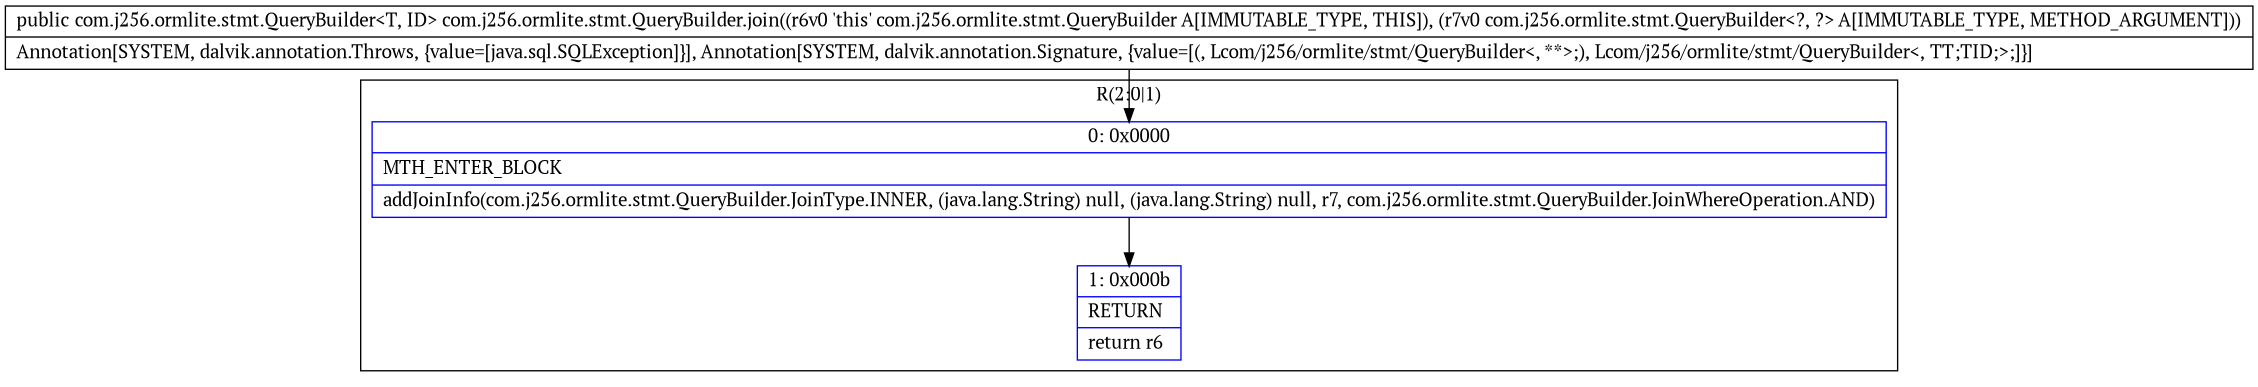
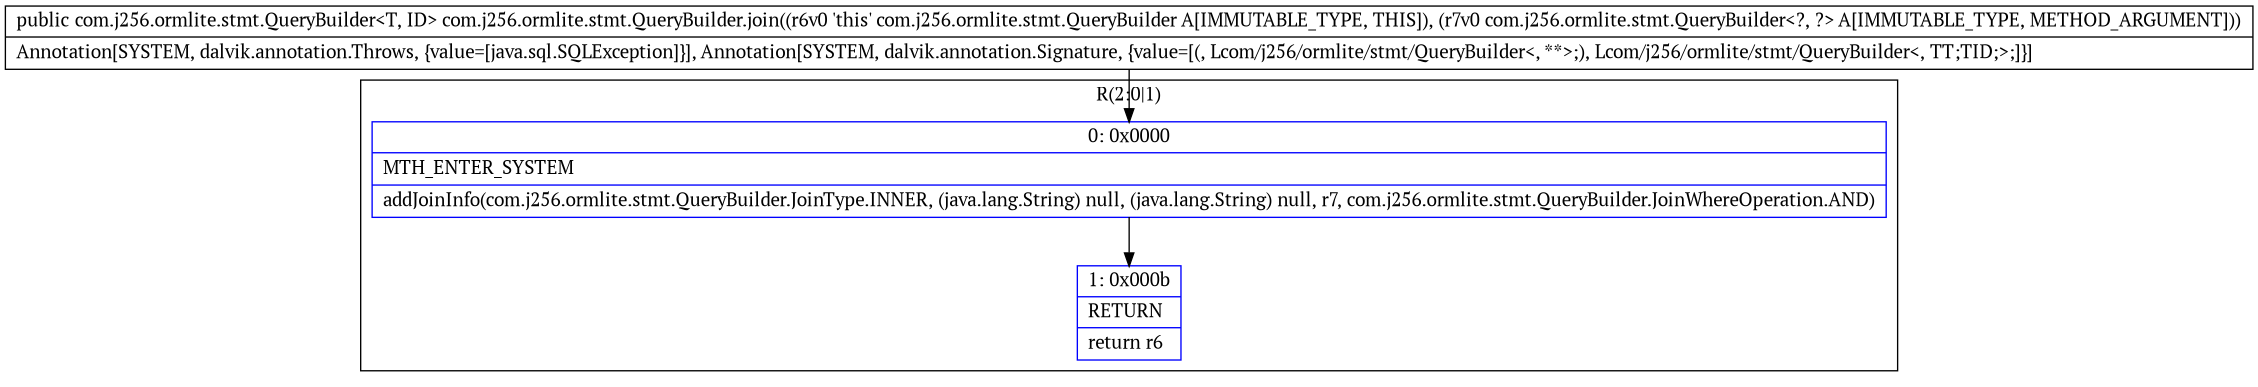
(472, 168) -> (478, 168)
